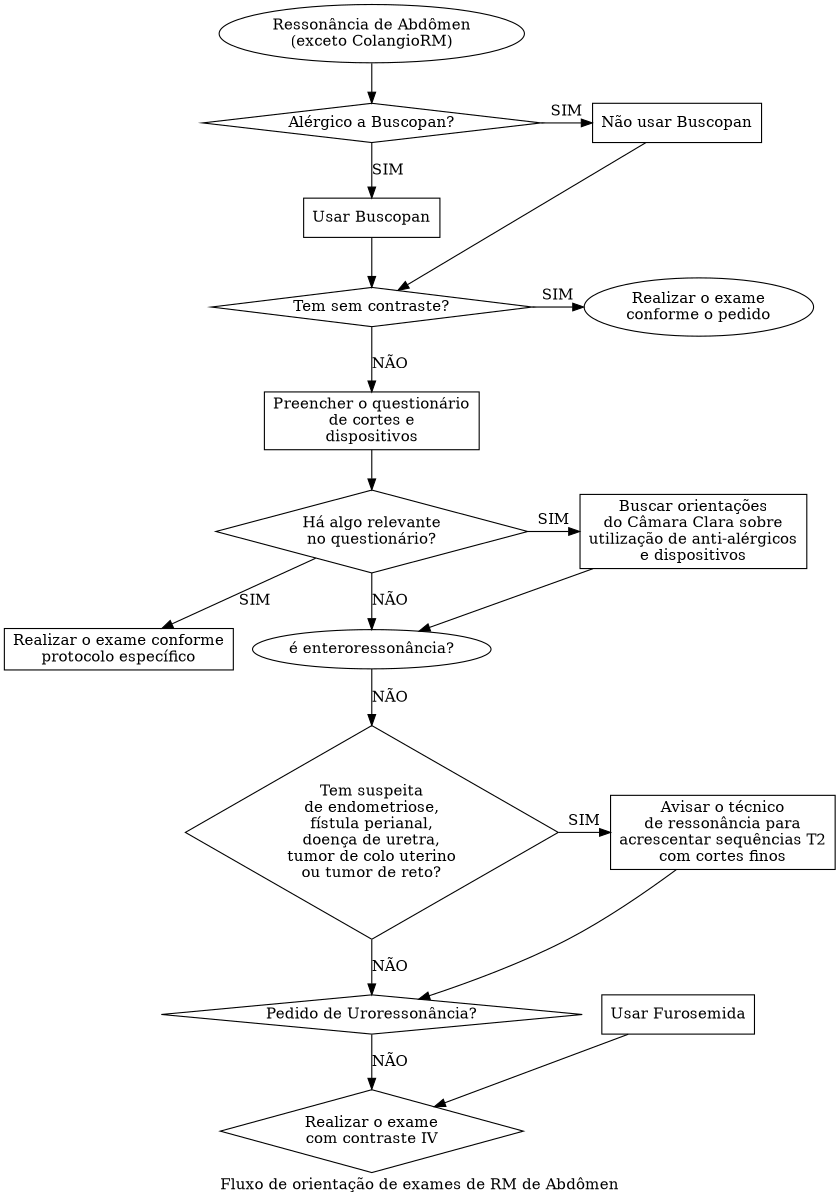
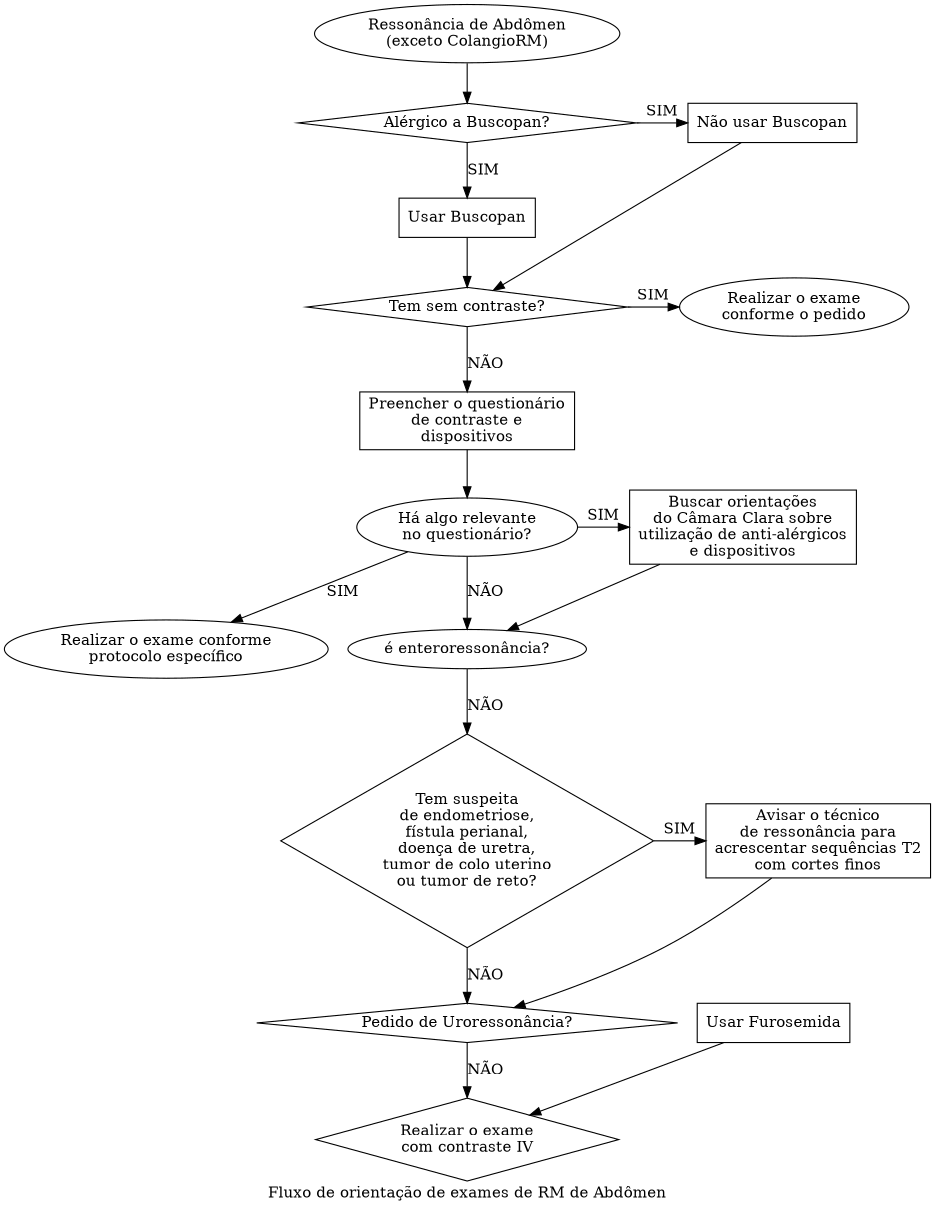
(372, 421) -> (467, 421)
(372, 532) -> (467, 527)
(119, 649) -> (166, 649)
